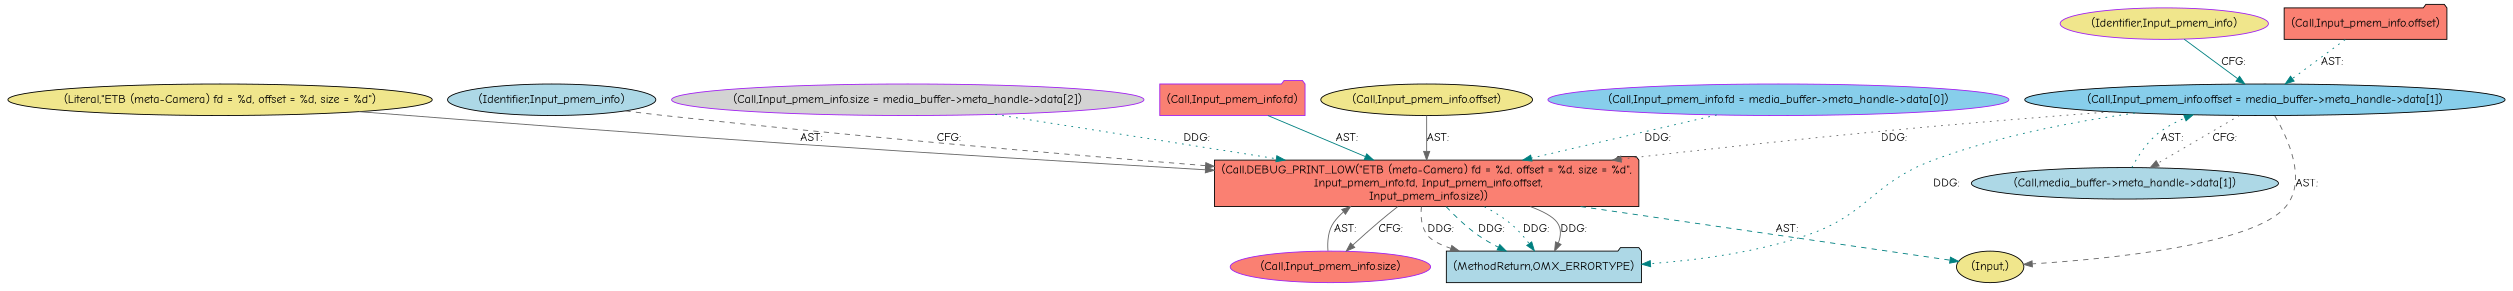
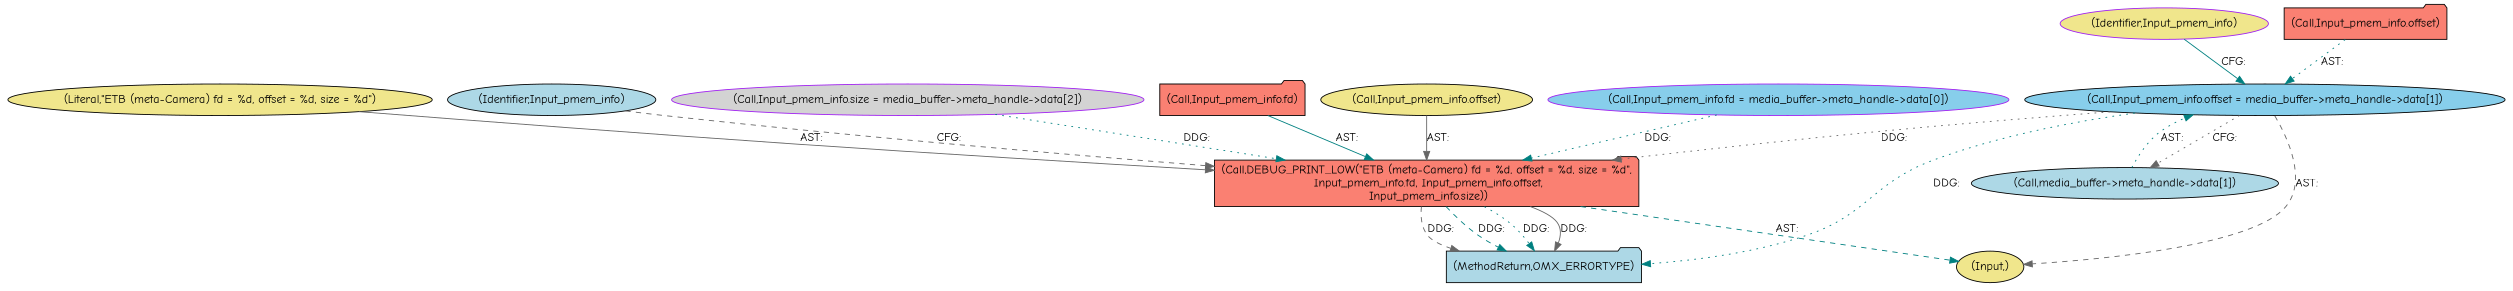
(1232, 100) -> (1232, 100)
(1330, 267) -> none
